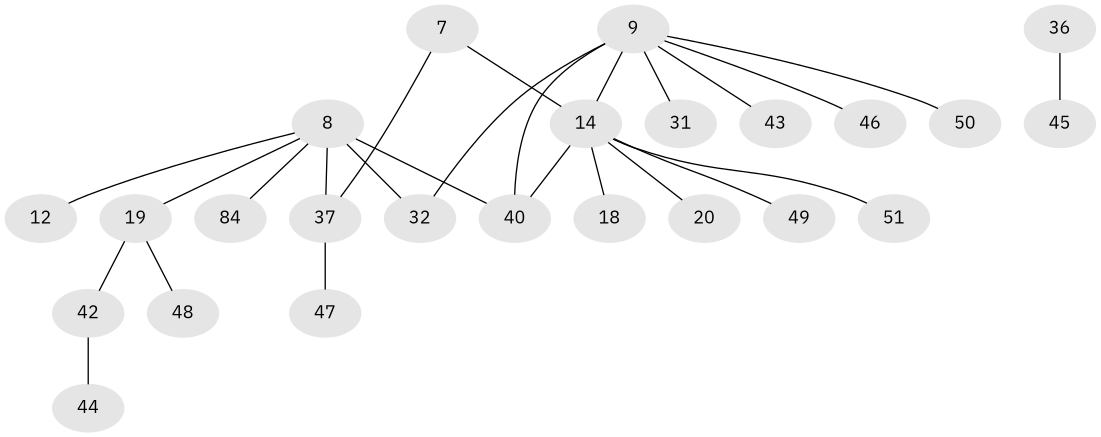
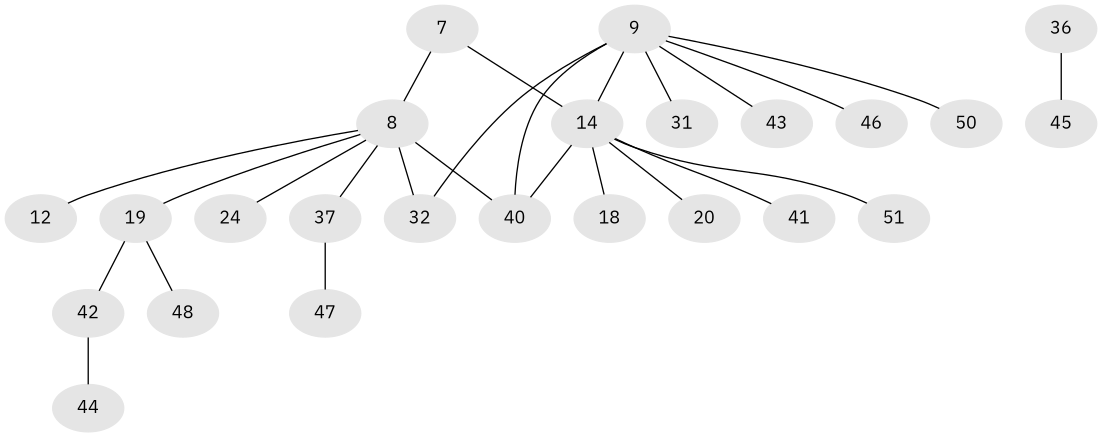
(389, 126) -> (417, 76)
(230, 219) -> (230, 219)
(799, 219) -> (799, 219)
